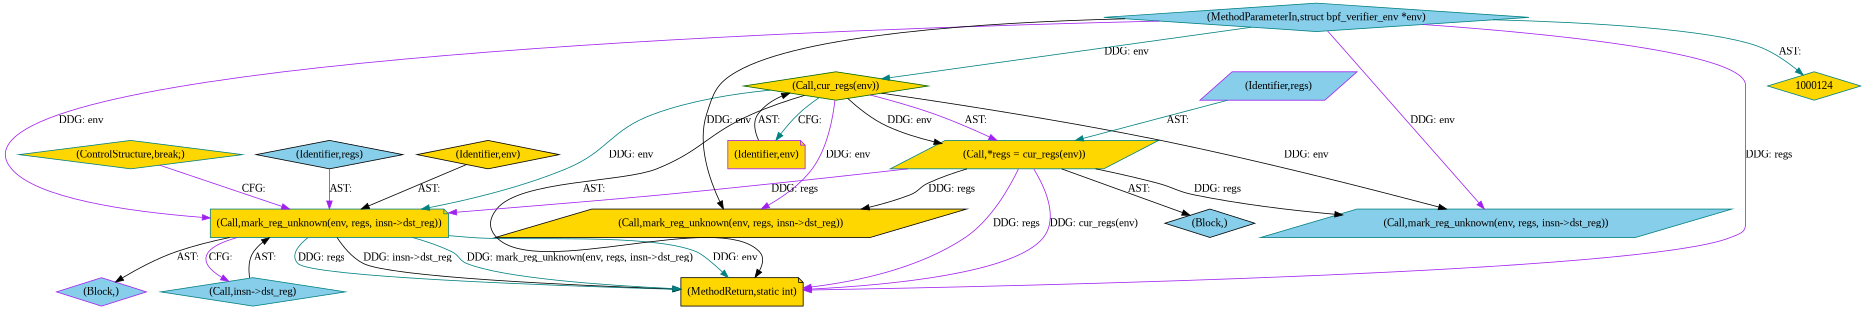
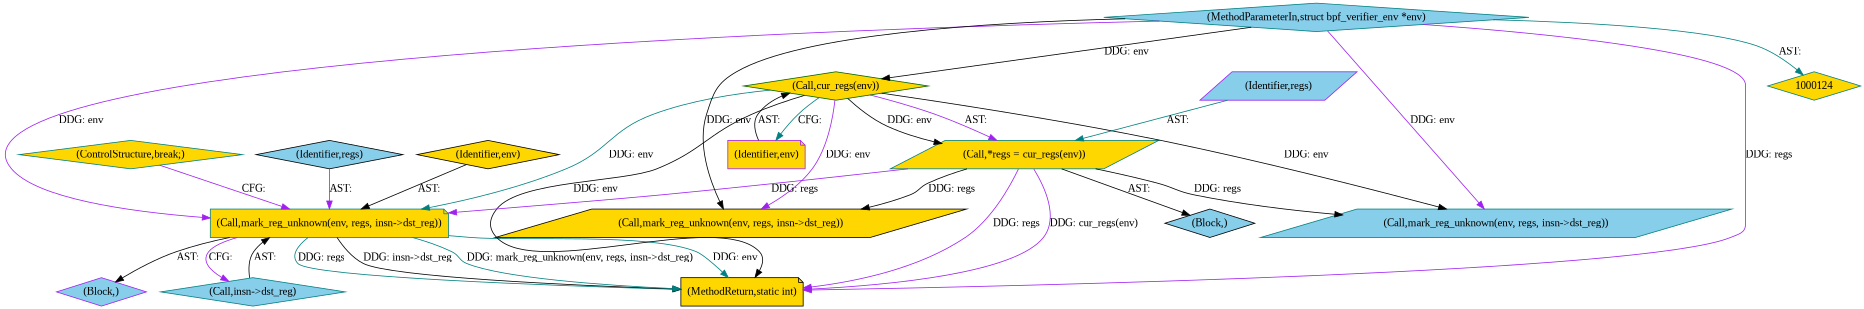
(1070, 52) -> (1070, 52)
(596, 189) -> (596, 189)
